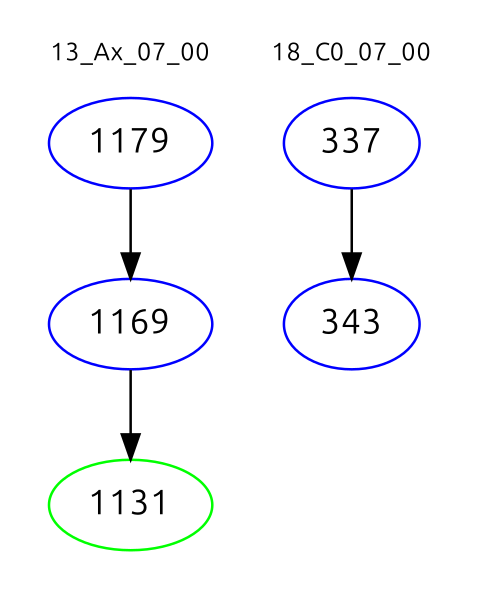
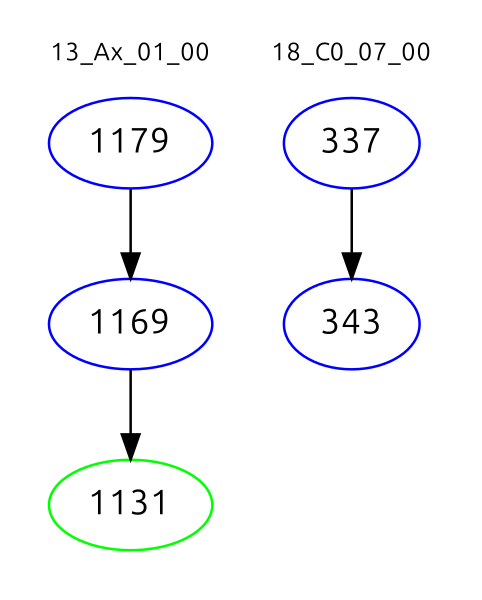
(131, 54) -> (131, 54)
